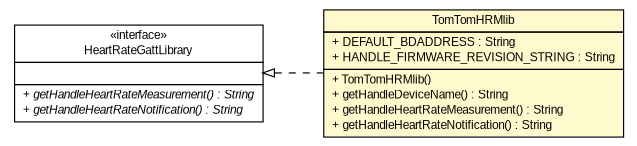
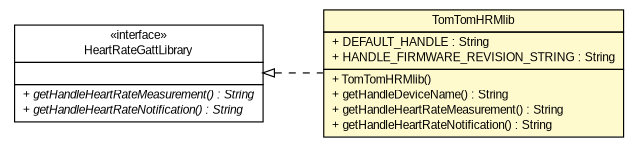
(424, 43) -> (411, 43)
